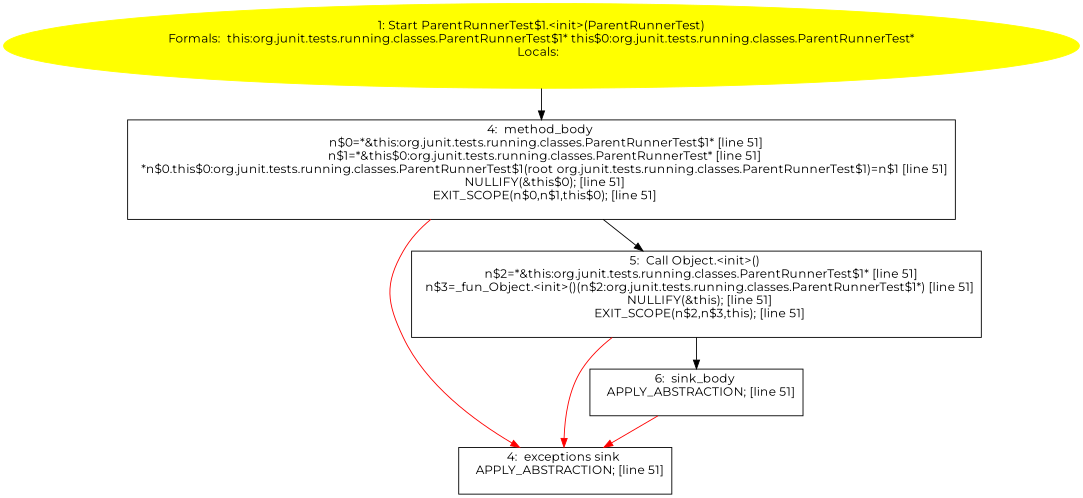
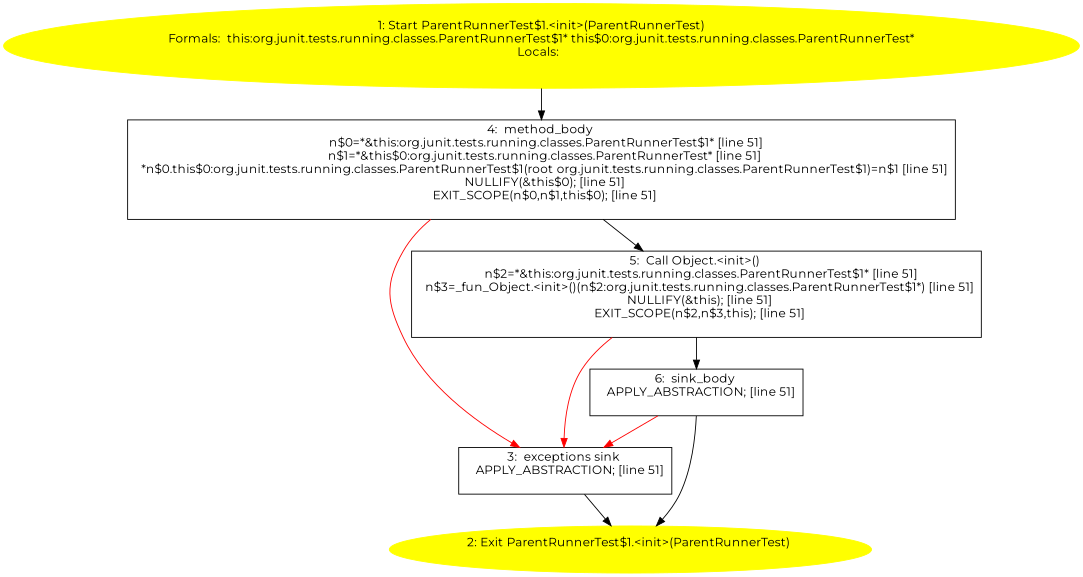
(565, 471) -> (565, 471)
none -> (630, 550)
